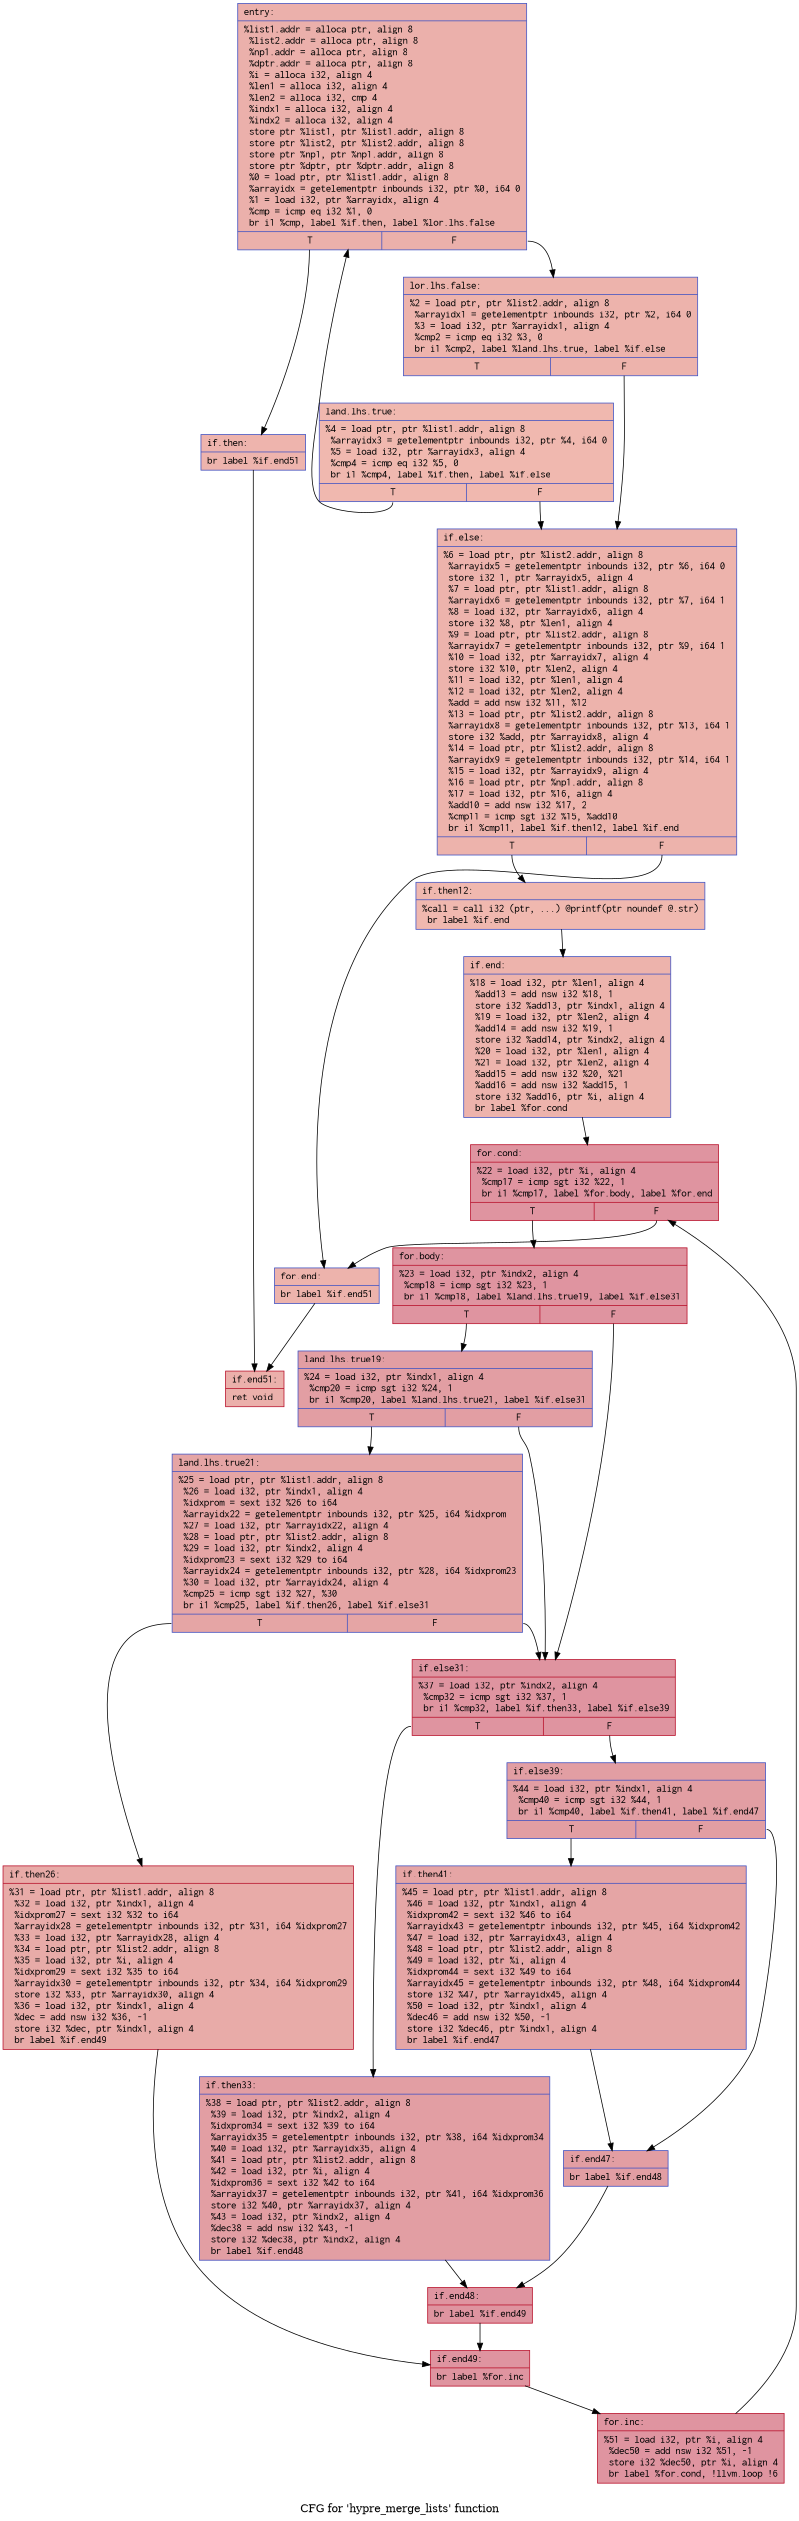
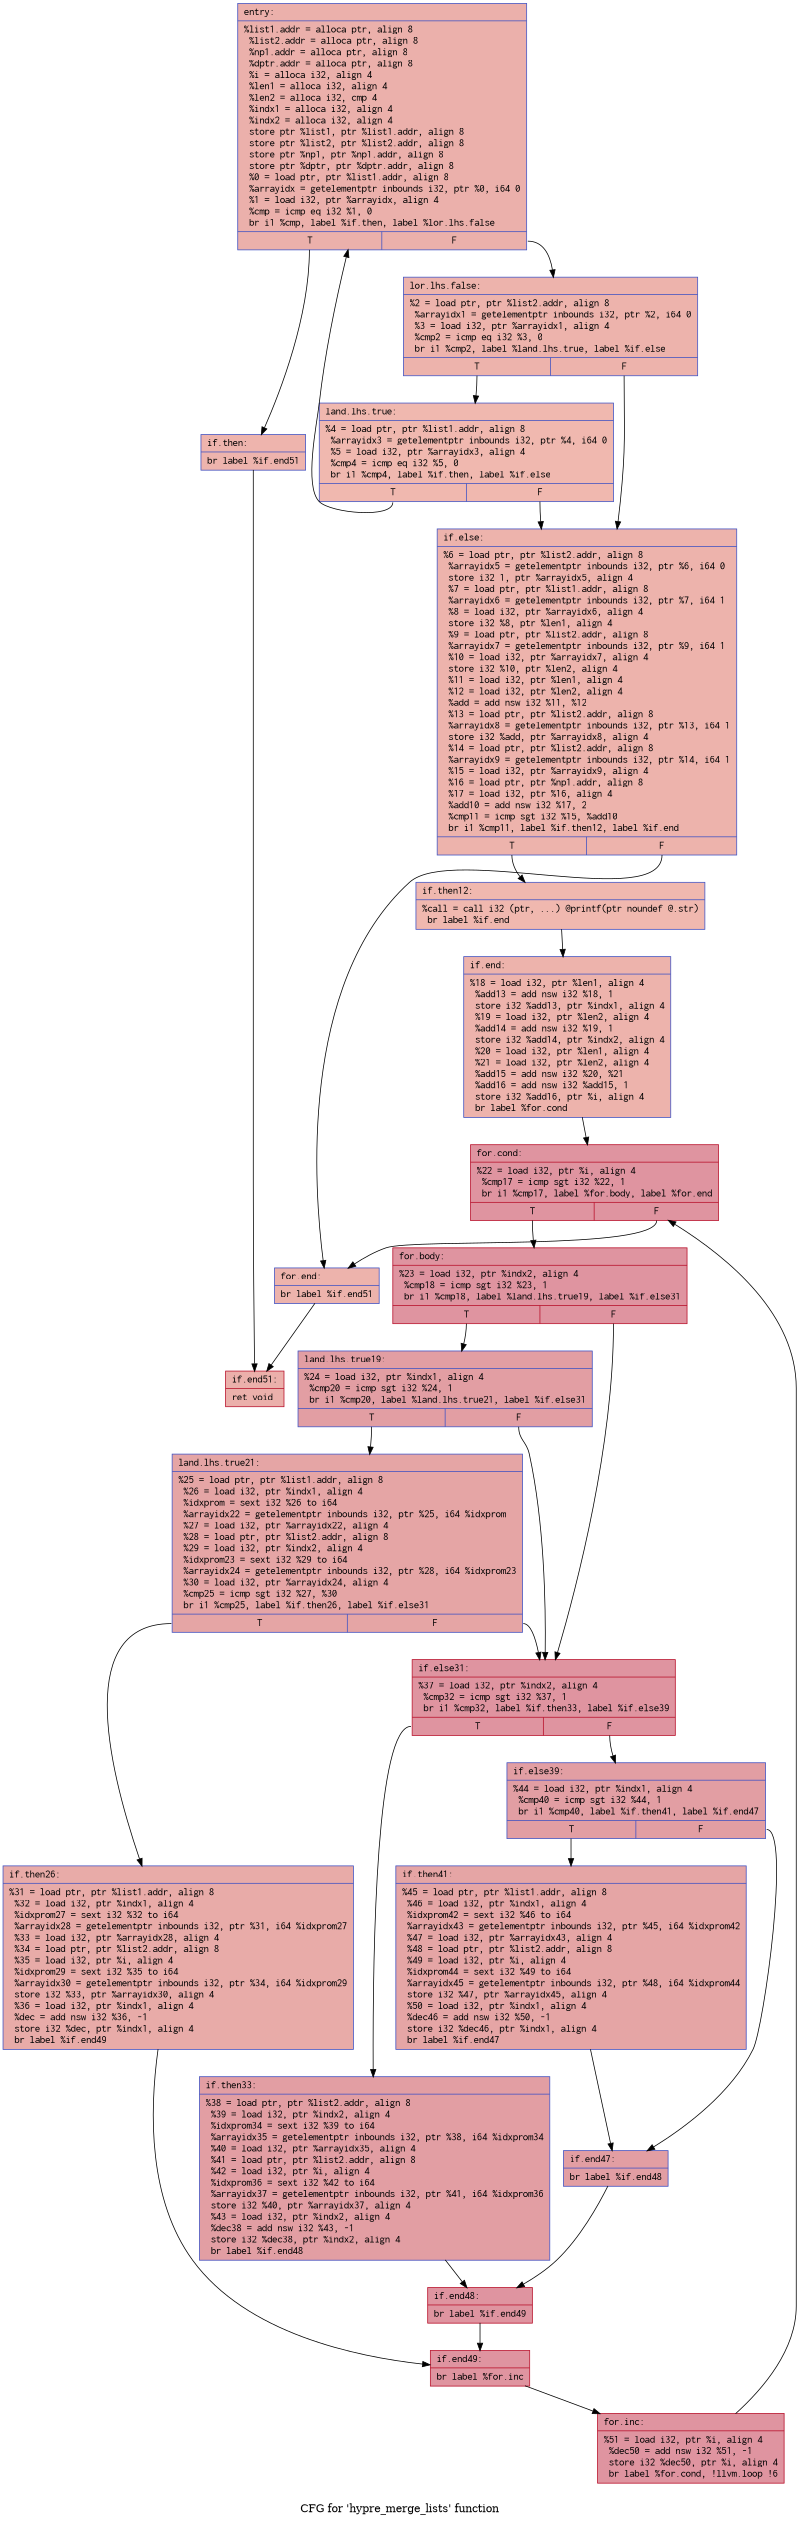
none -> (477, 386)
(178, 1958) -> (178, 1958)
